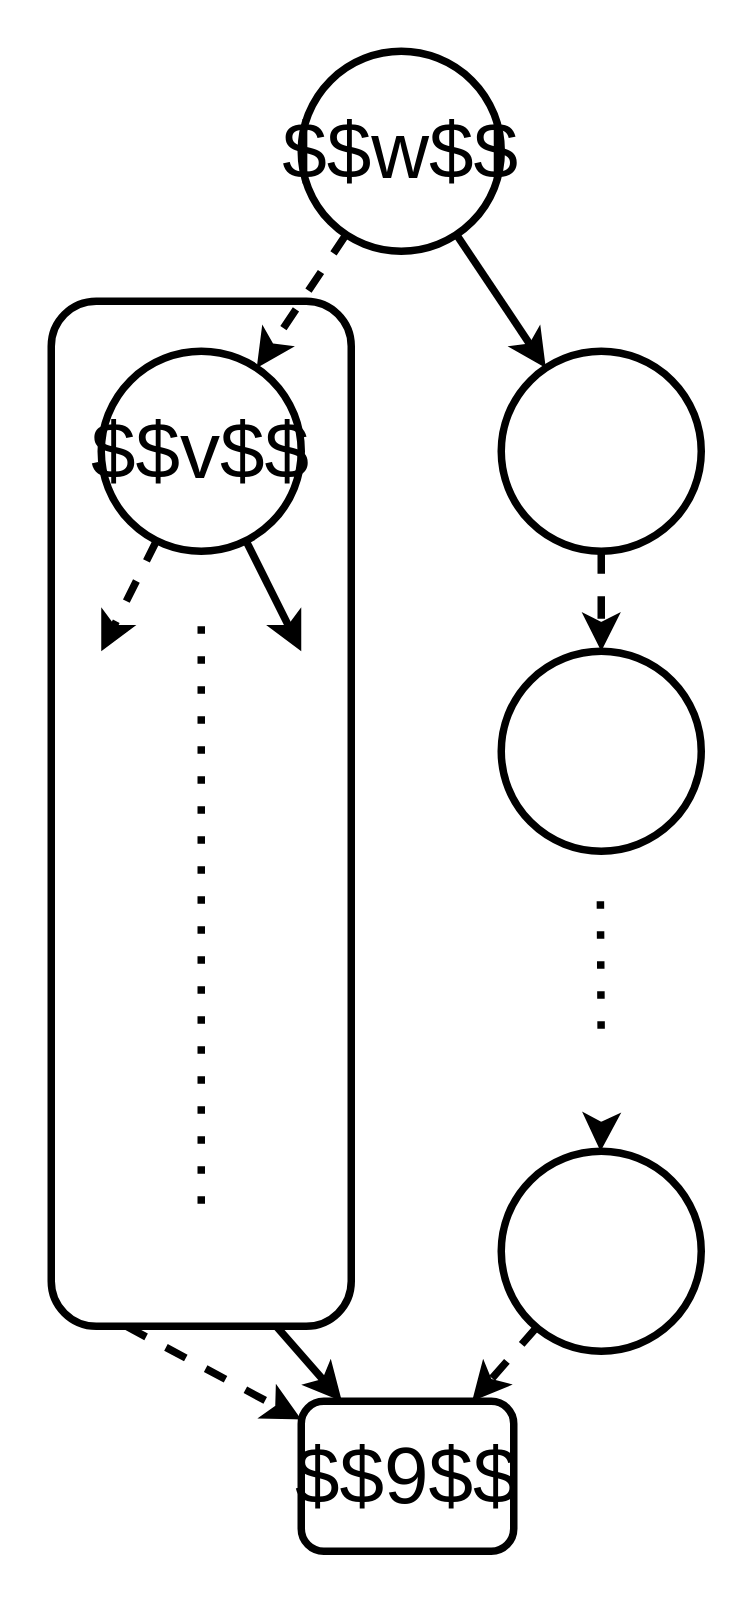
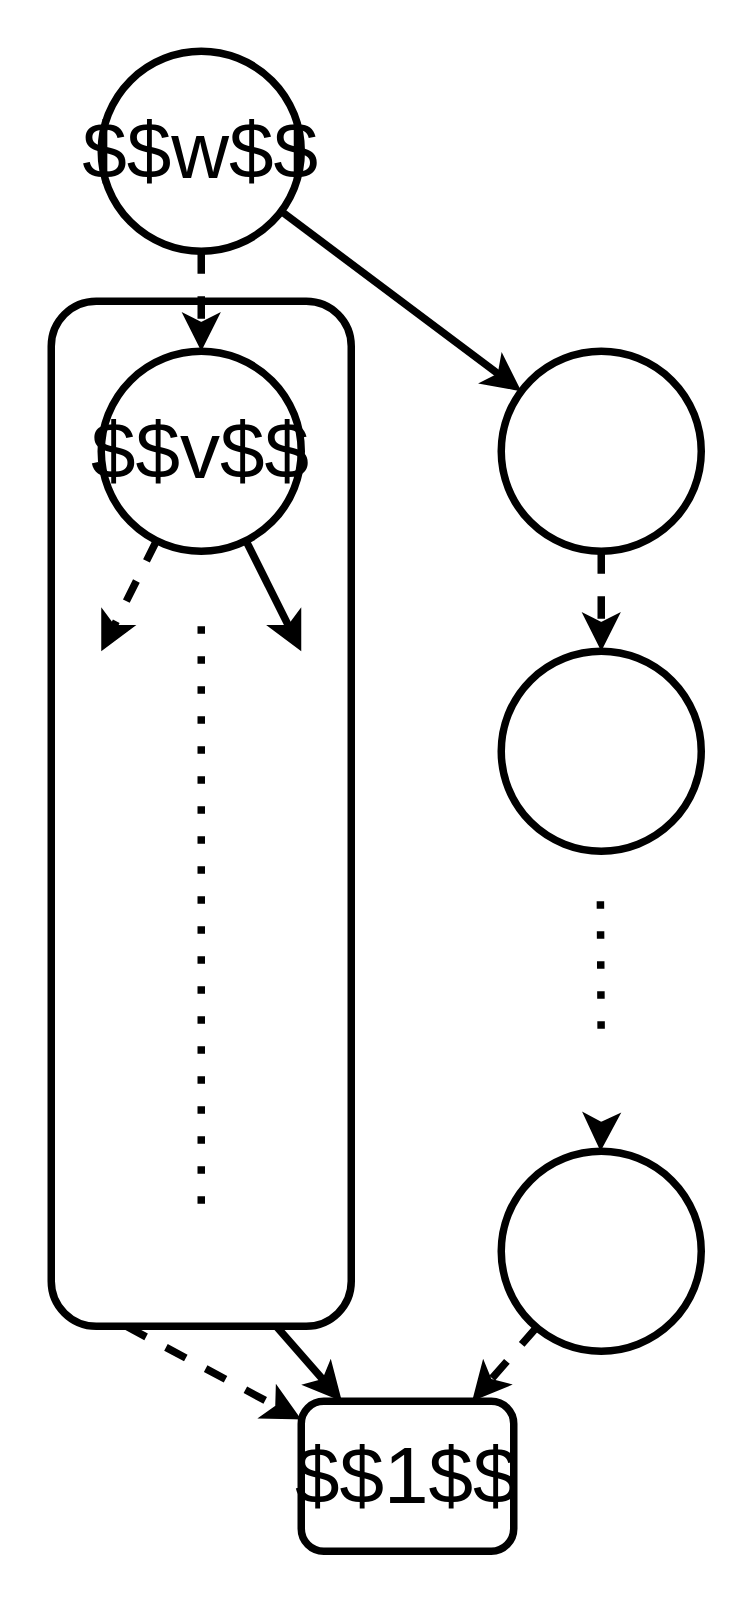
(401, 151) -> (201, 151)
(408, 1476) -> (408, 1476)
